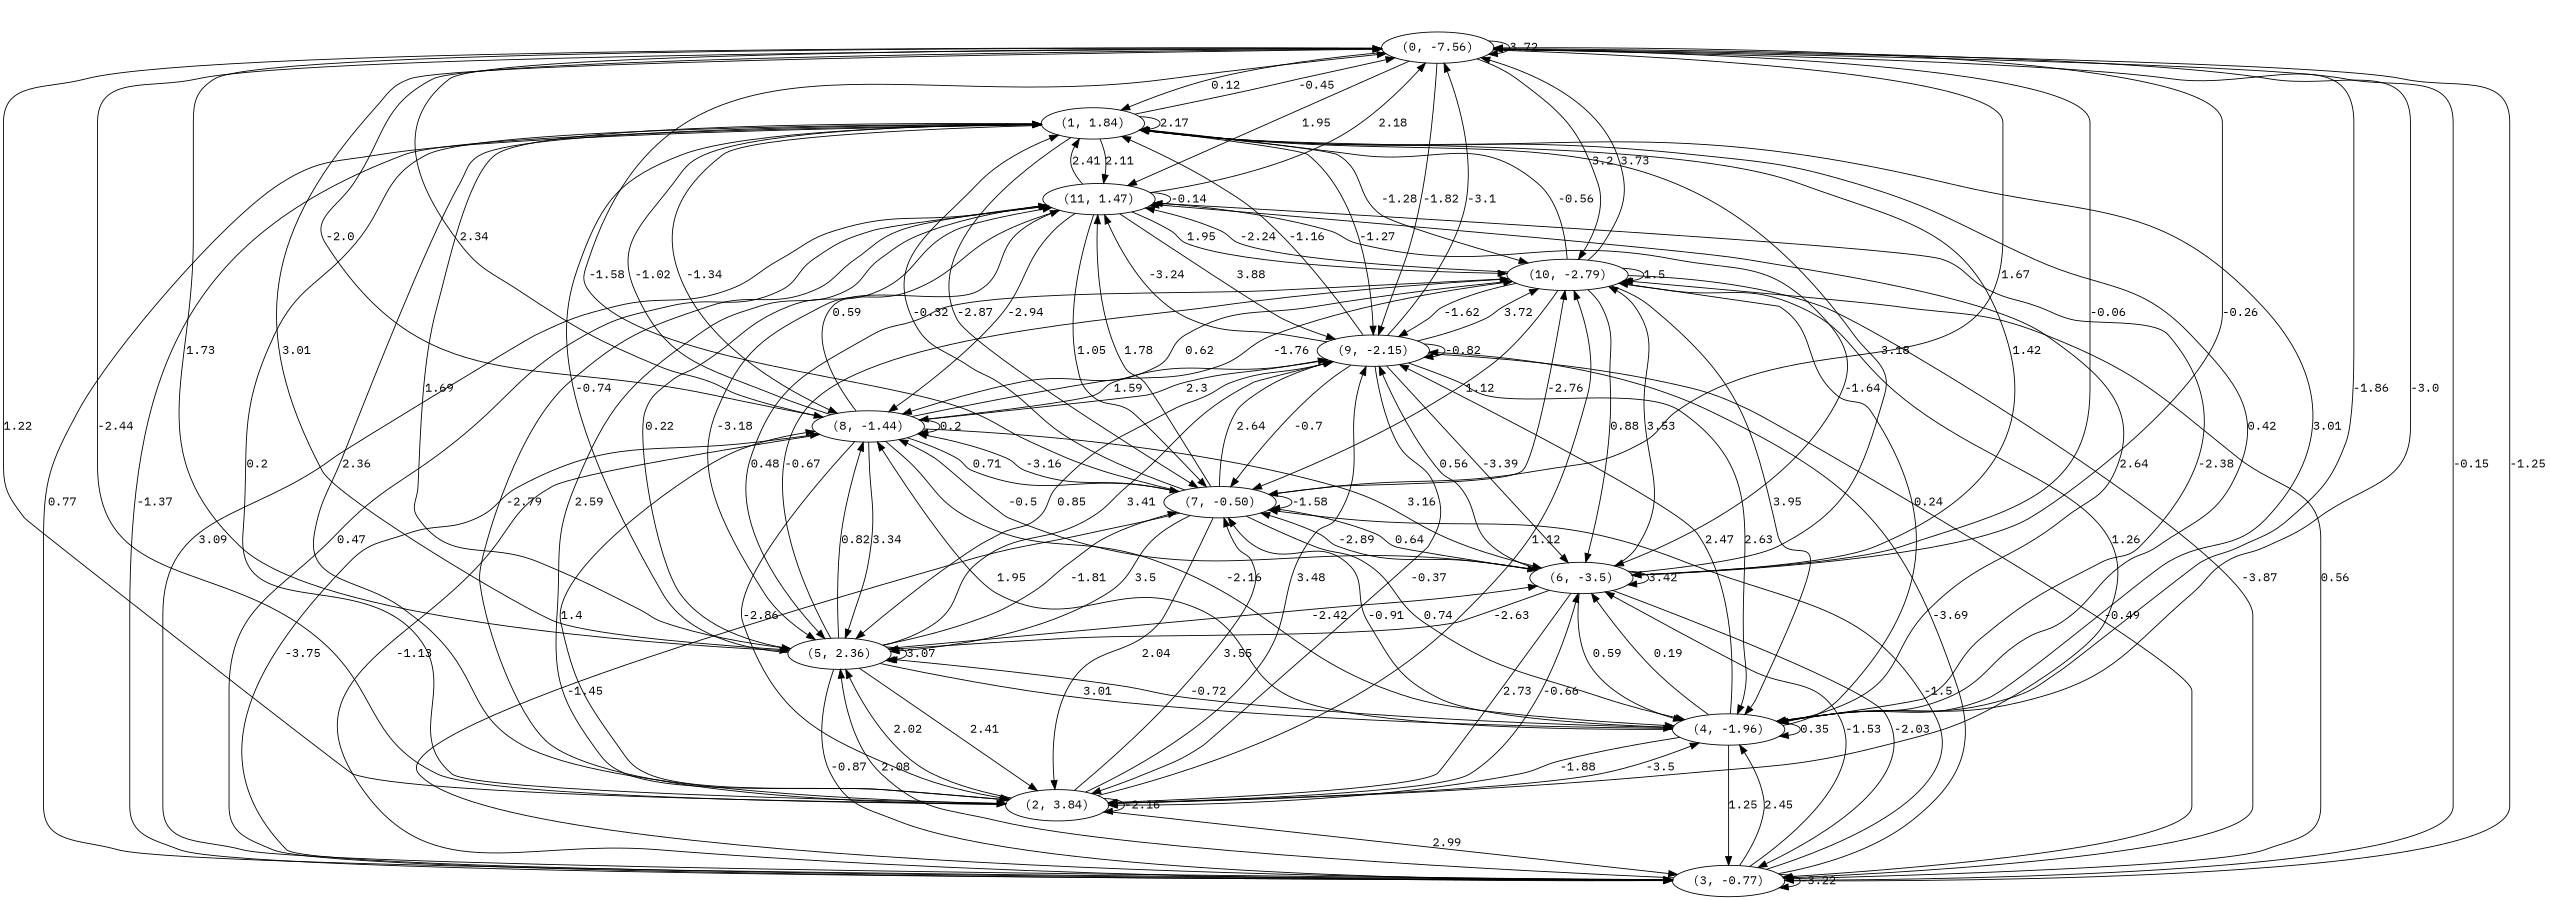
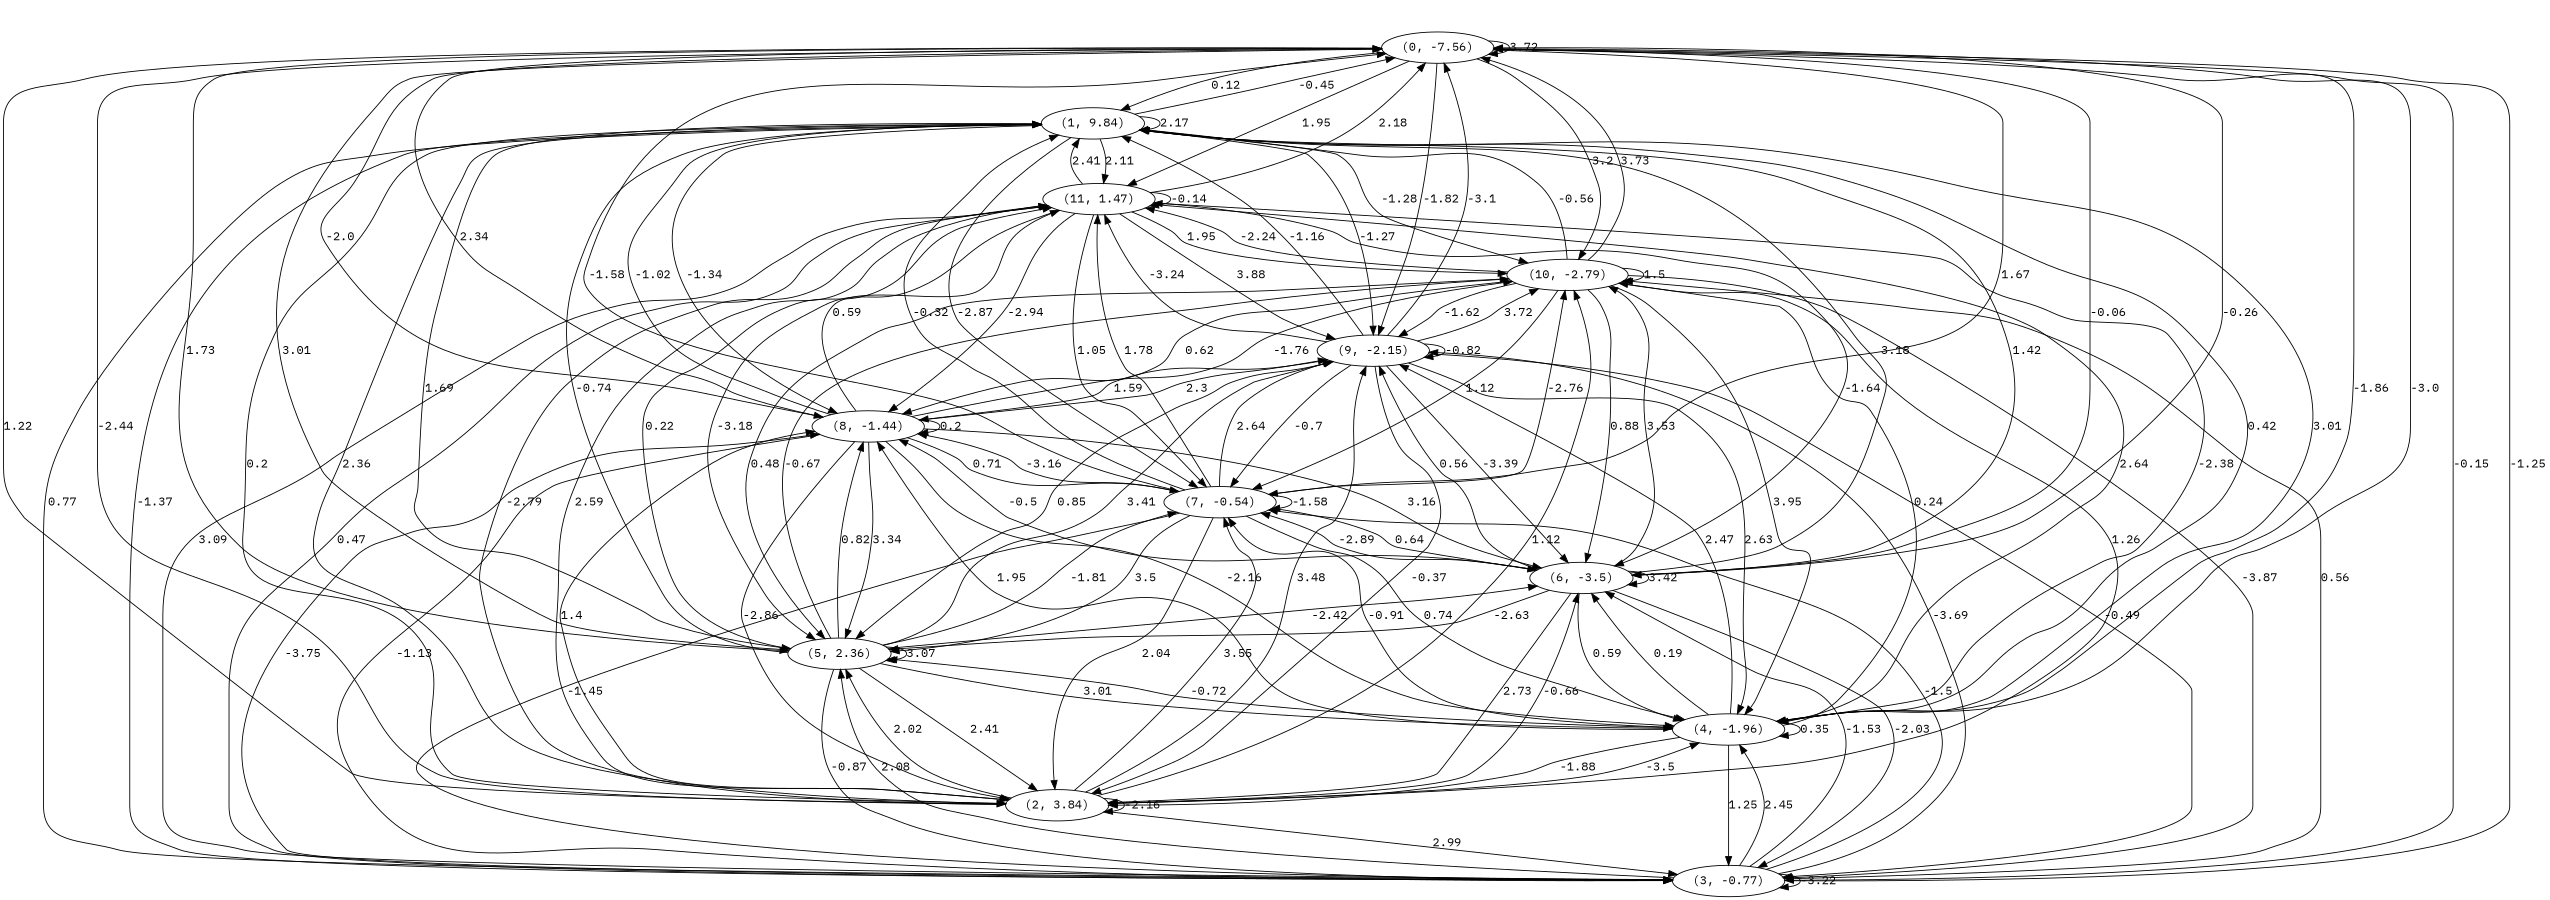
(1093, 123) -> (1093, 123)
(1220, 502) -> (1220, 502)
